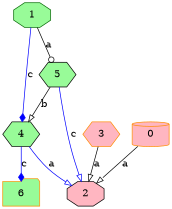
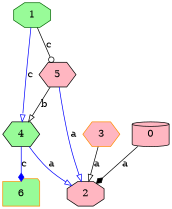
(49, 45) -> (49, 45)
(27, 70) -> (27, 70)
(58, 75) -> (58, 75)
(74, 134) -> (74, 134)
(151, 134) -> (151, 134)
(120, 162) -> (120, 162)
